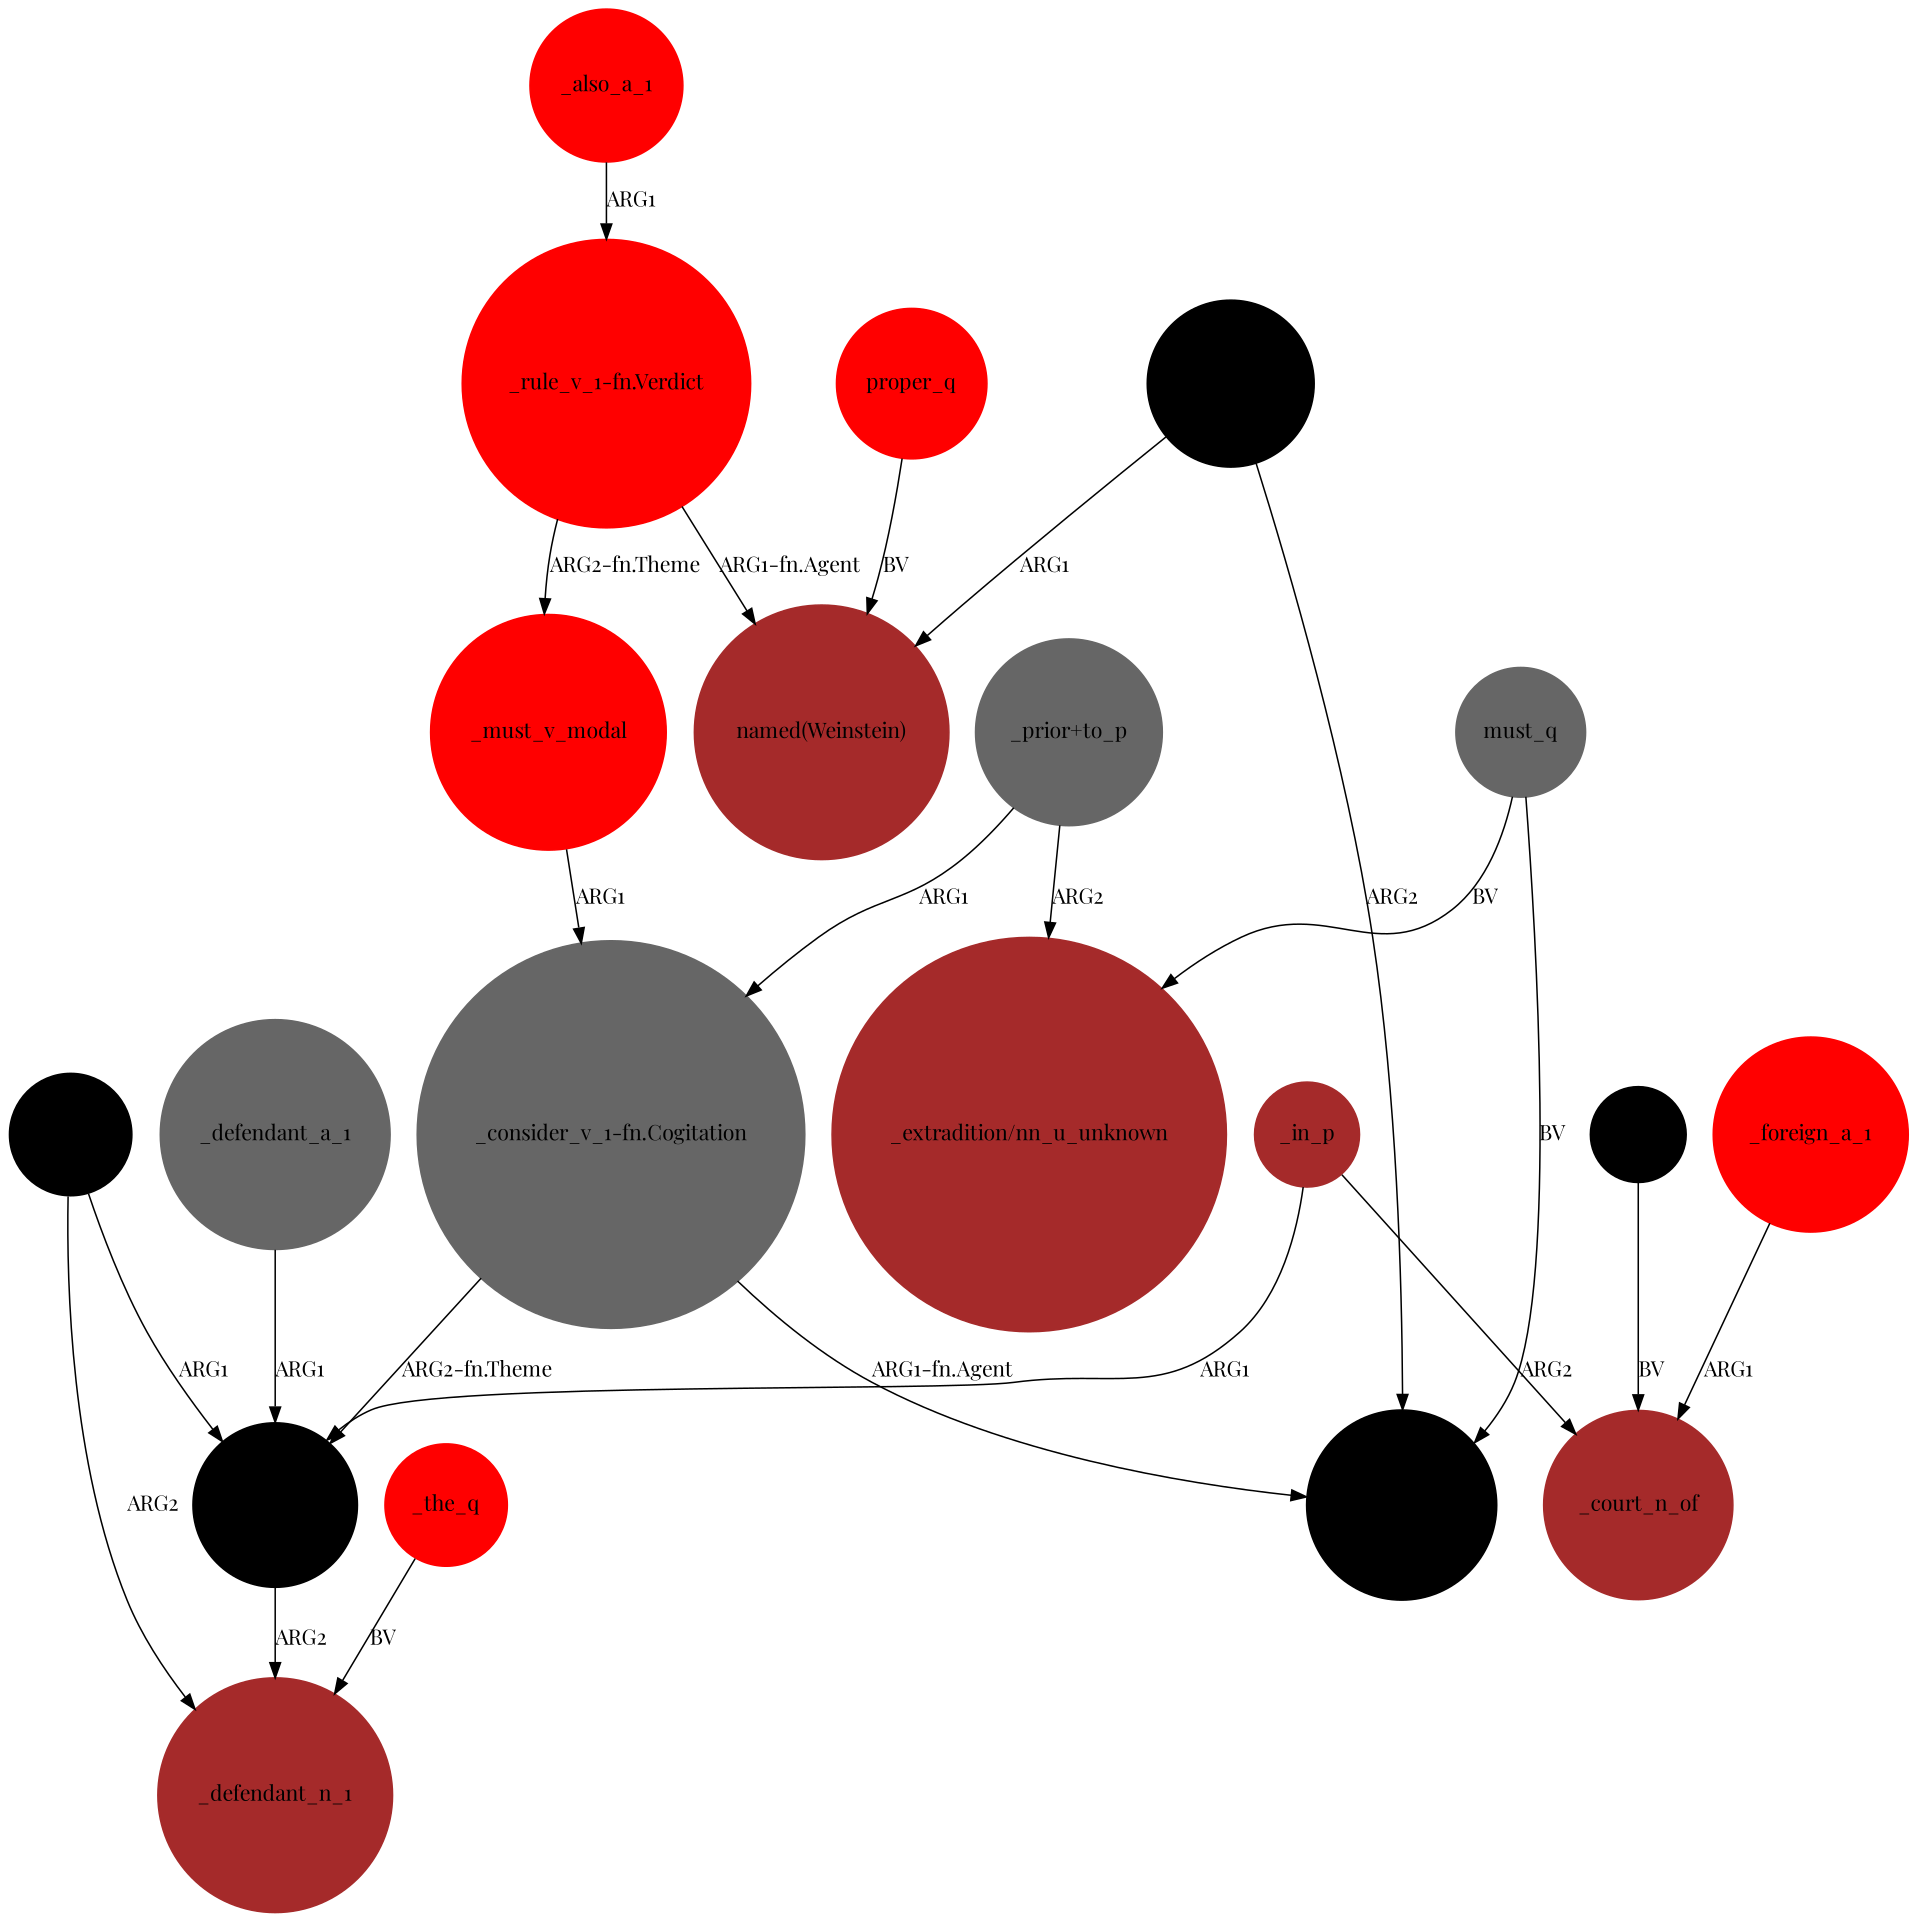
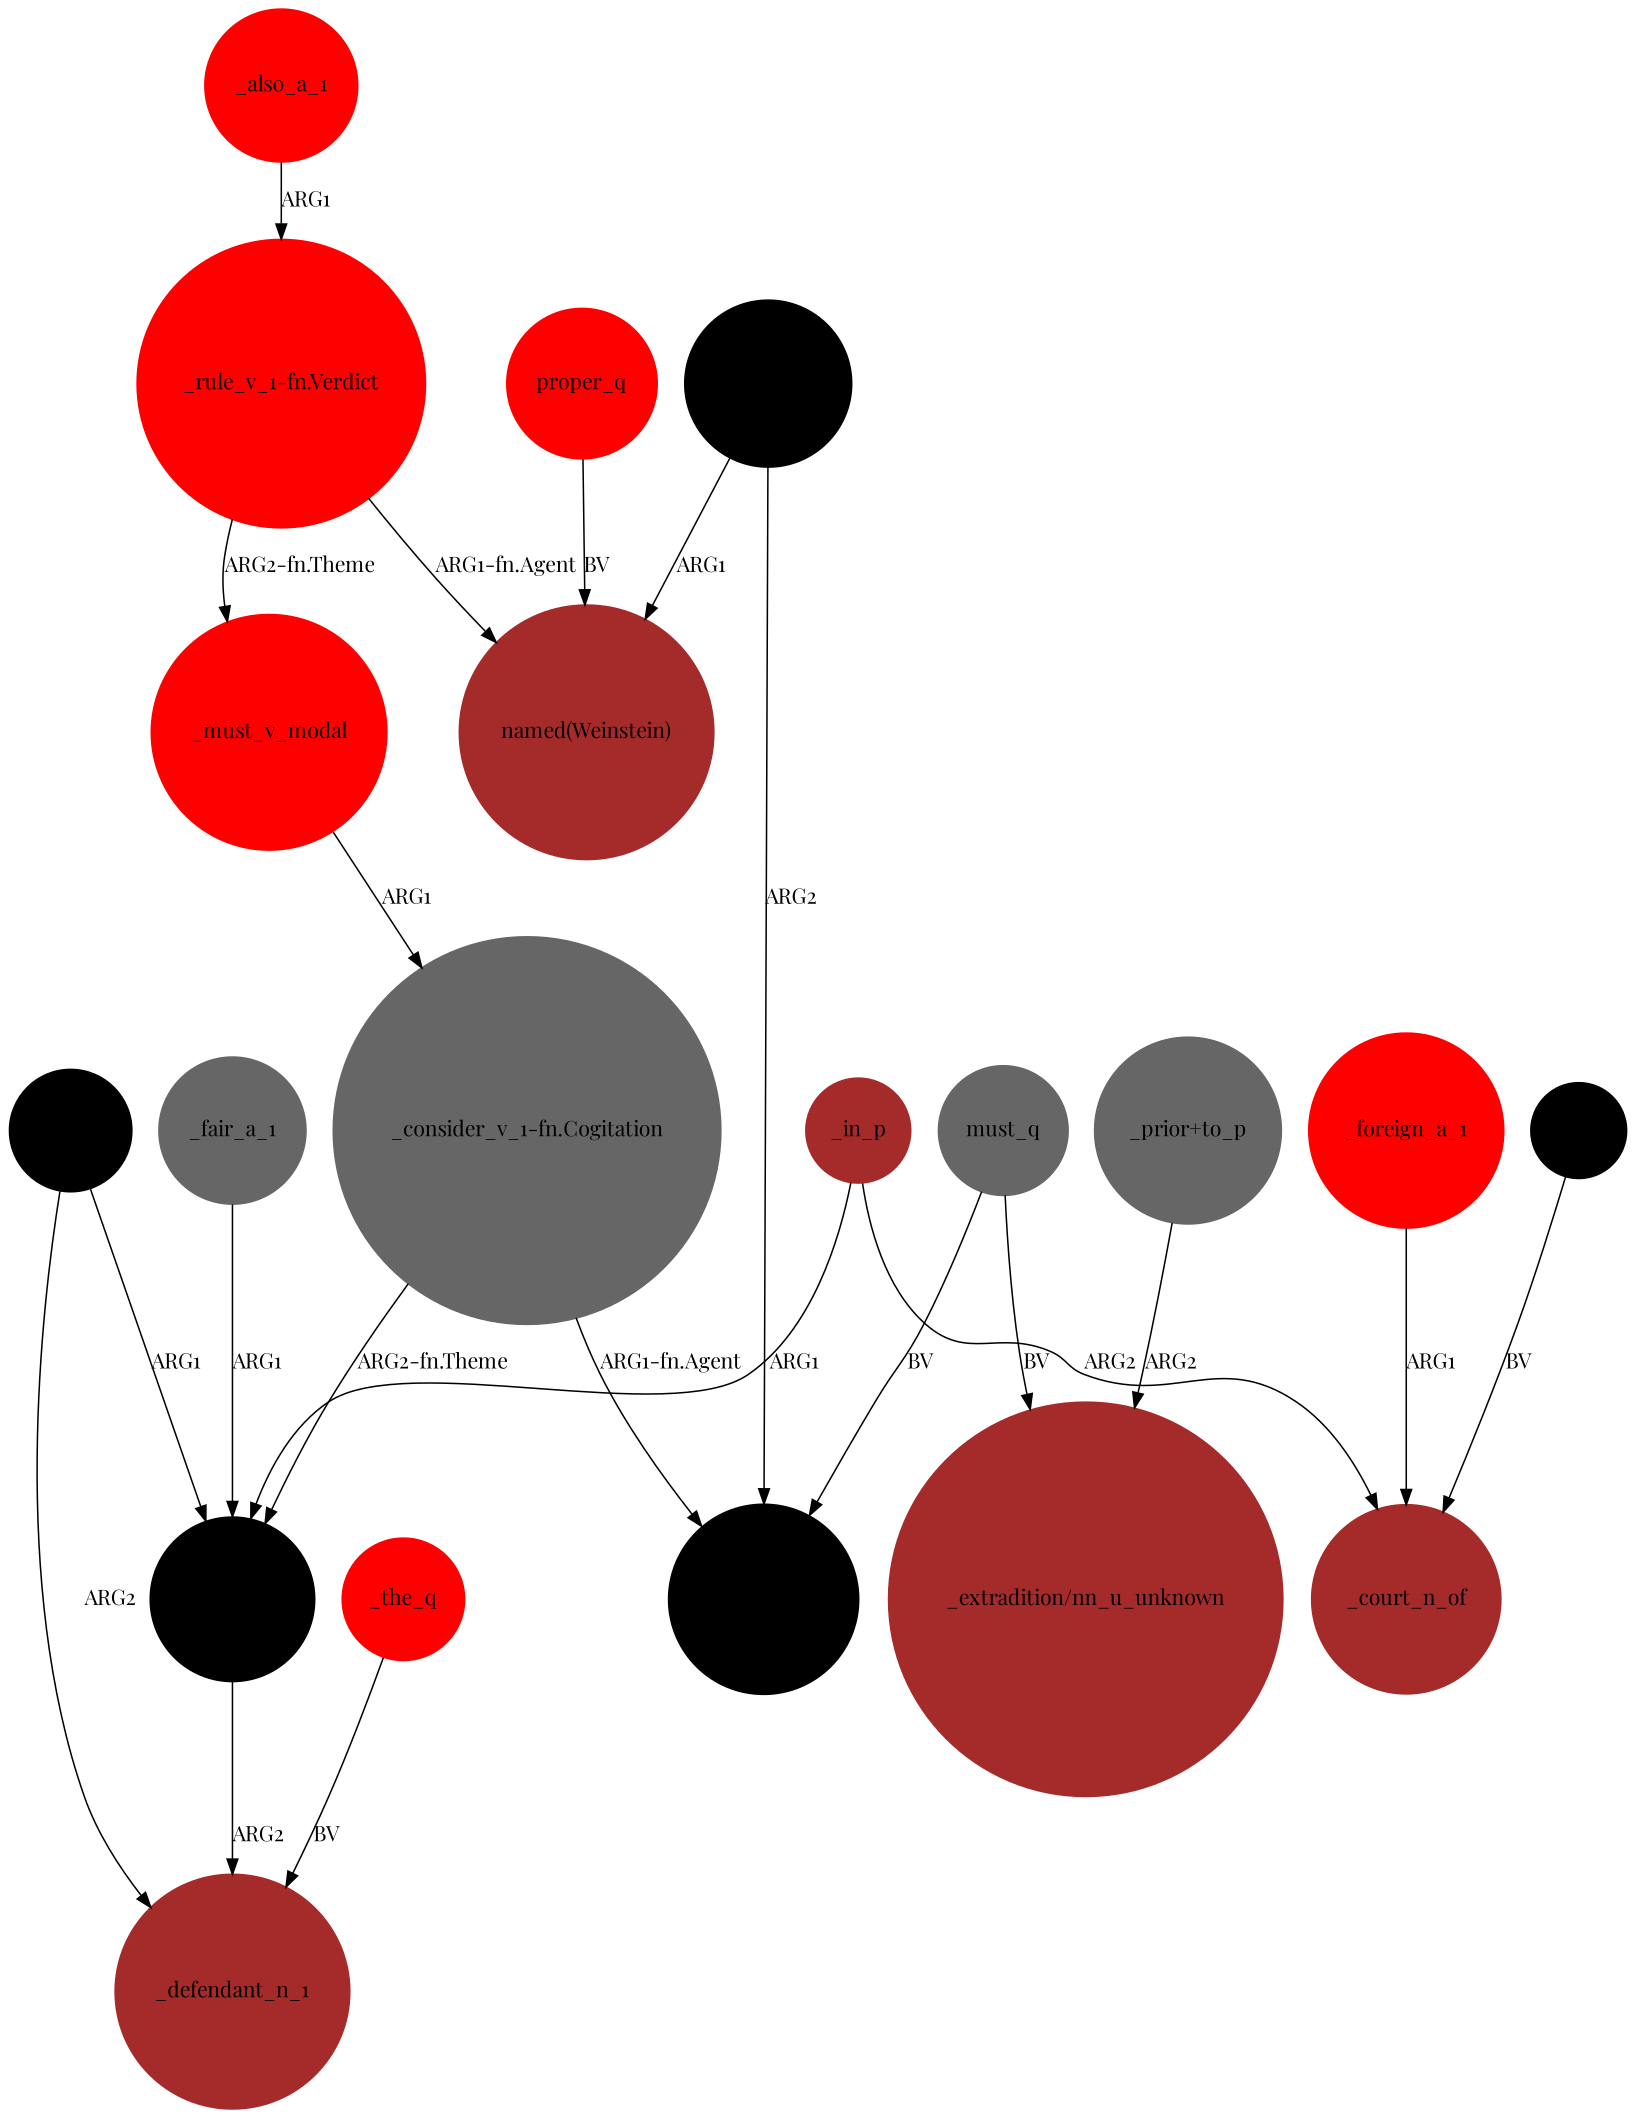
(889, 900) -> none
(275, 1135) -> (232, 1131)
